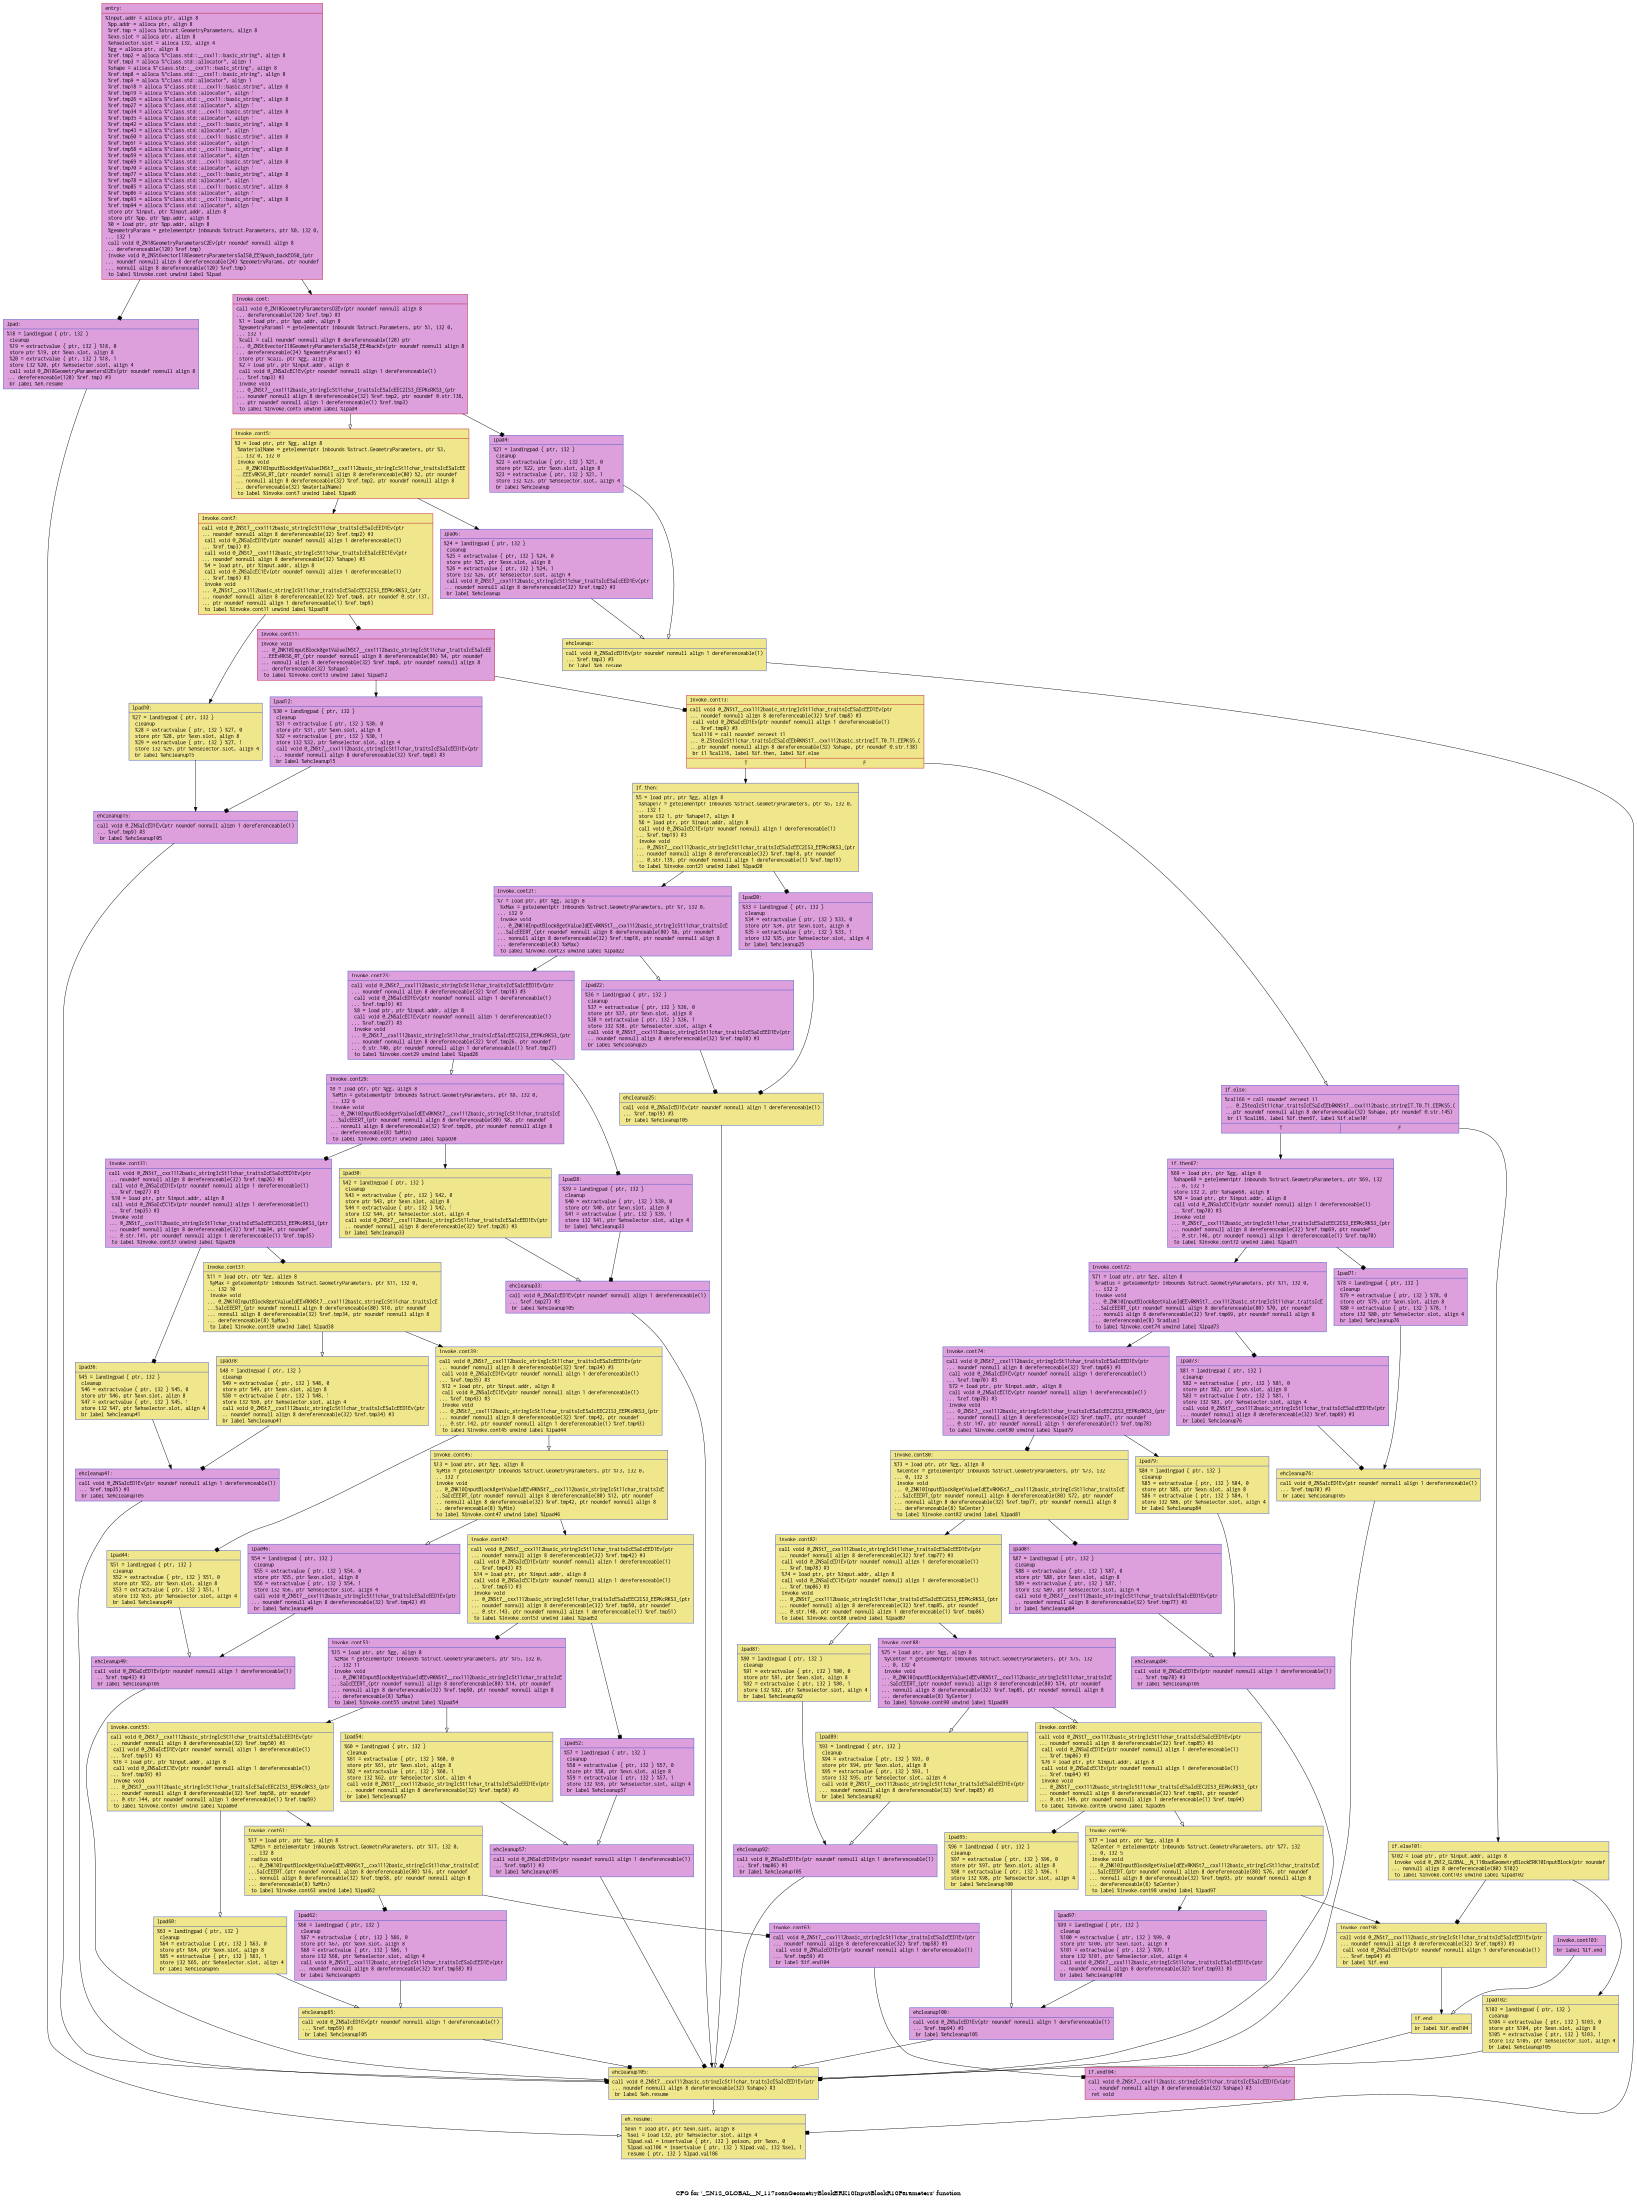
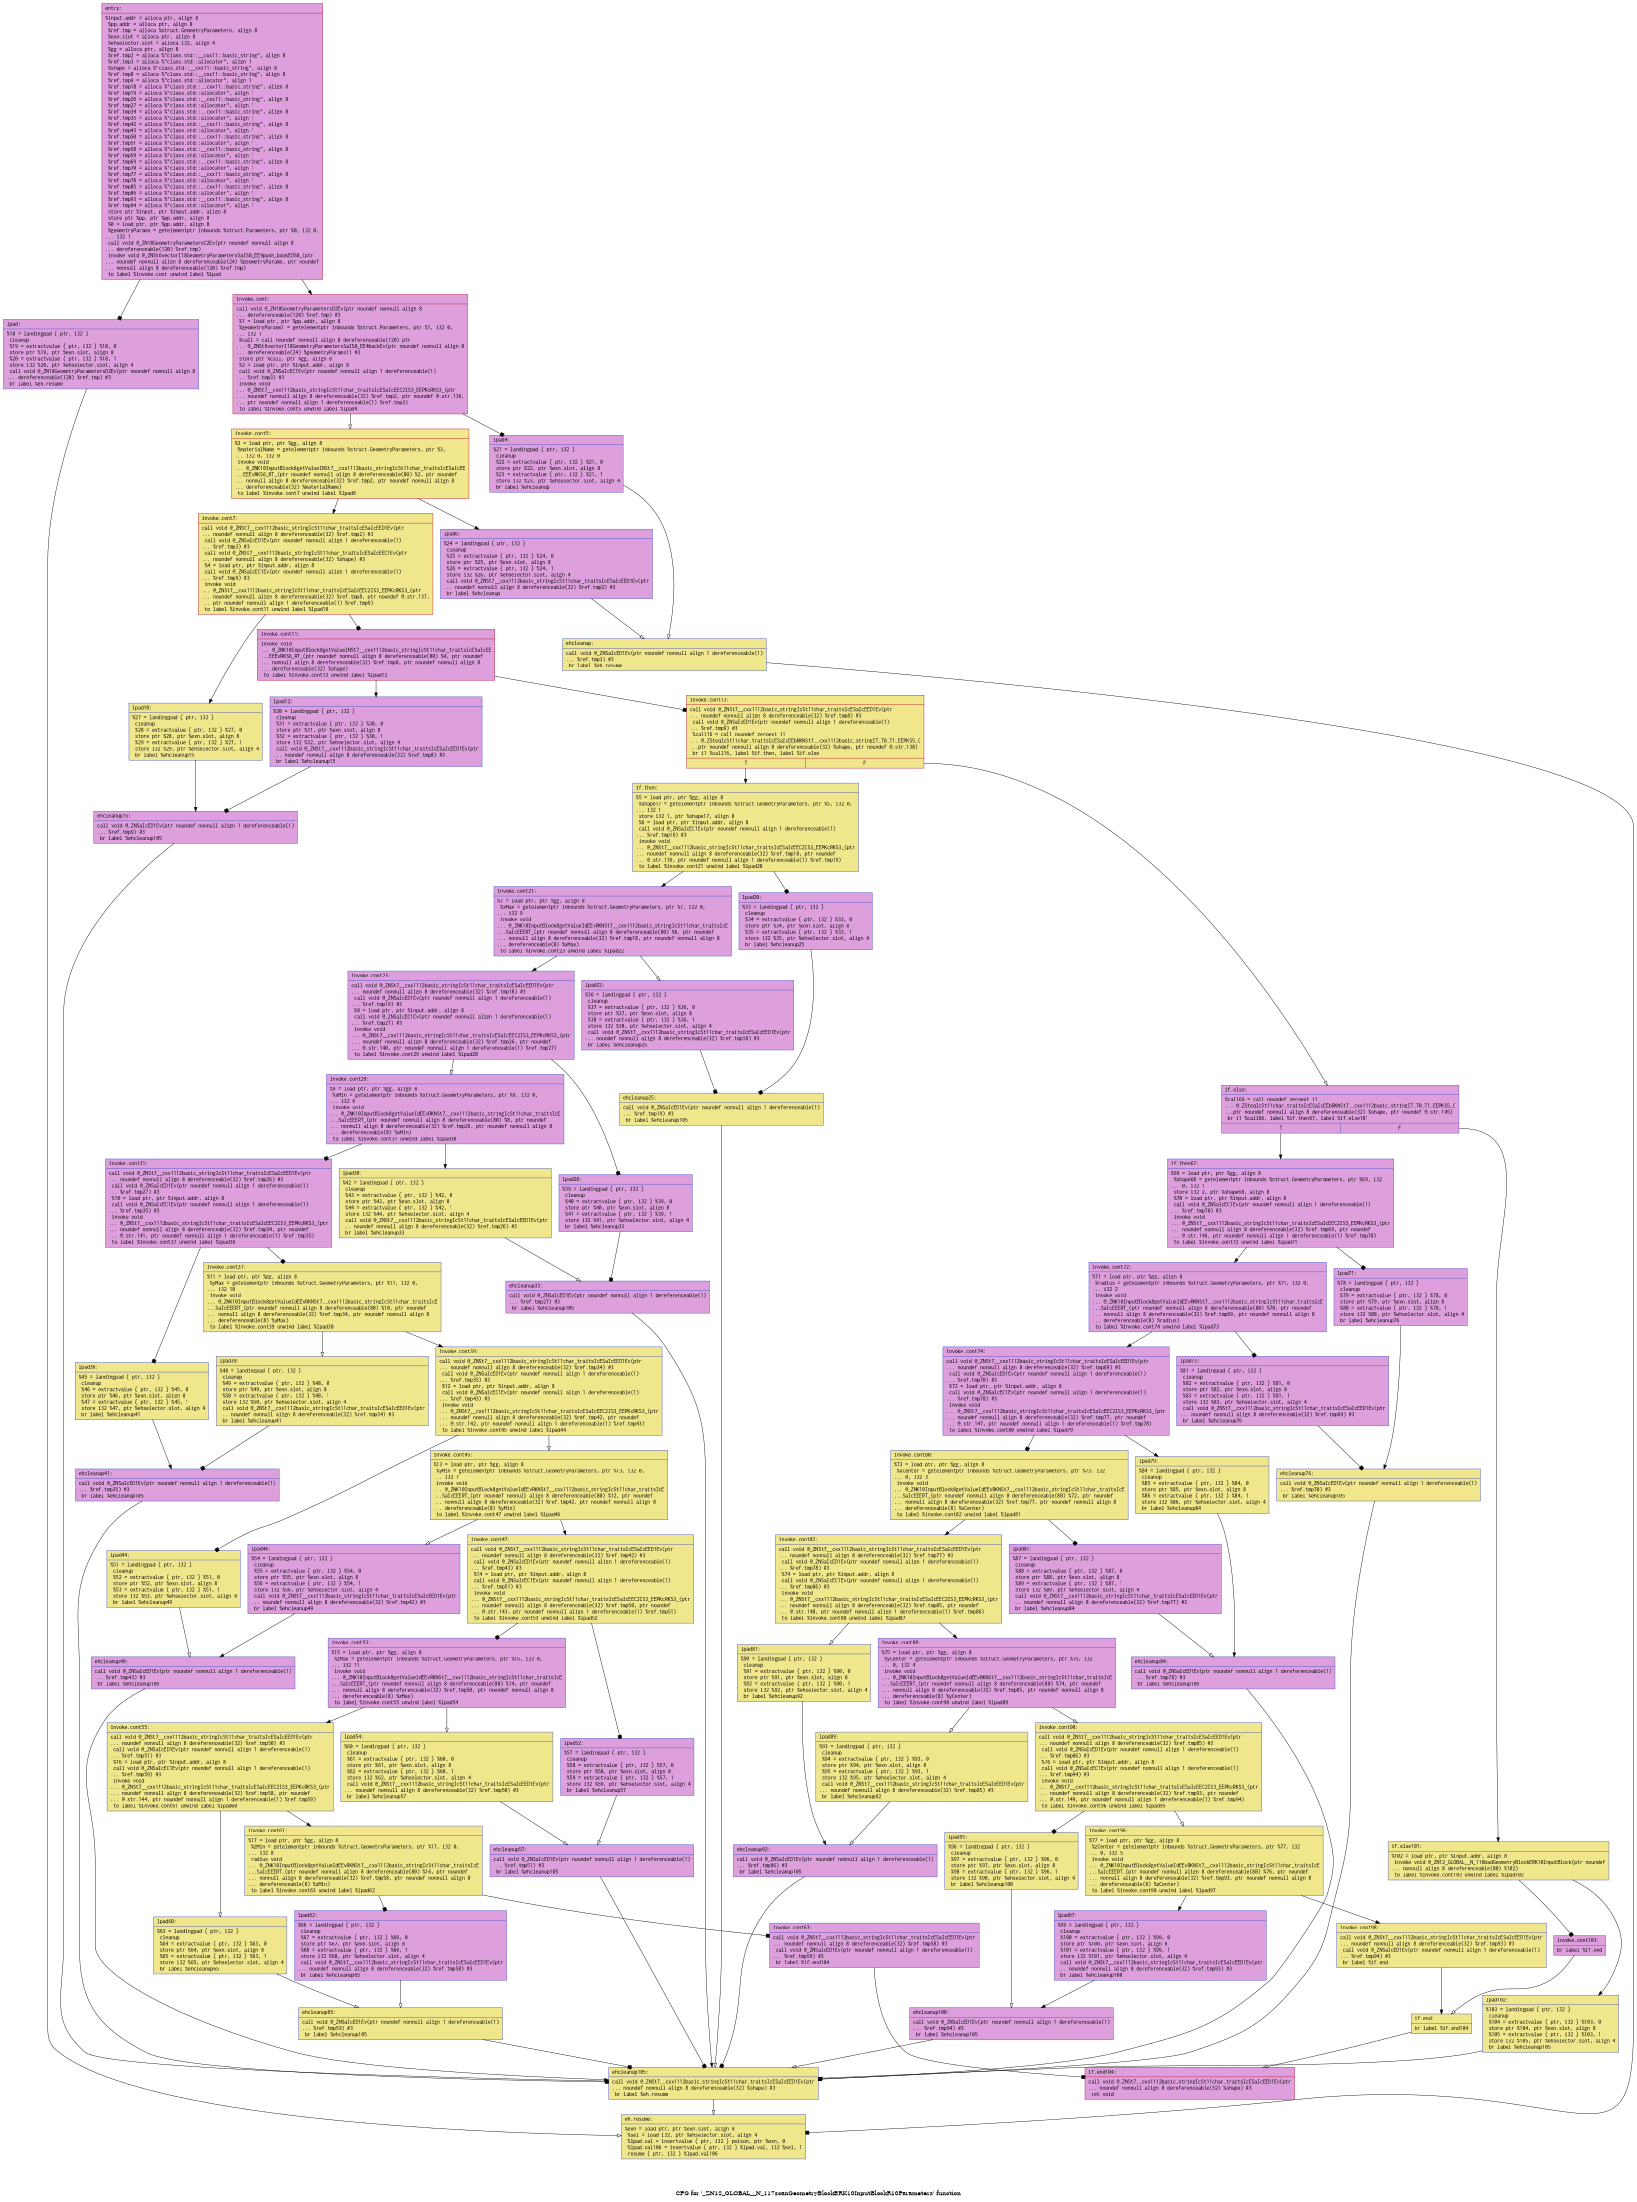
(1472, 1900) -> (1545, 1905)
